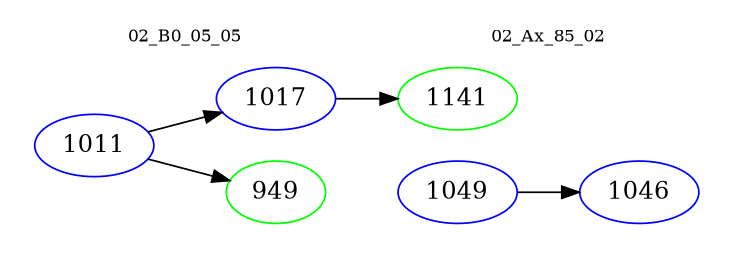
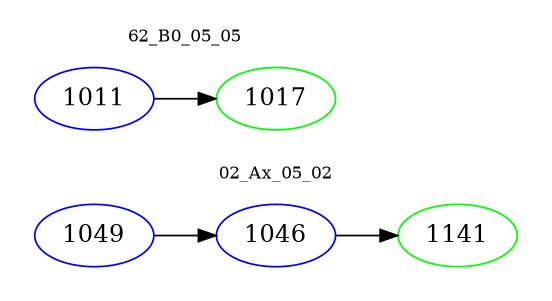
(185, 37) -> (185, 37)
(548, 37) -> (276, 174)
(276, 99) -> (276, 99)
(360, 99) -> (358, 236)
(276, 192) -> none
